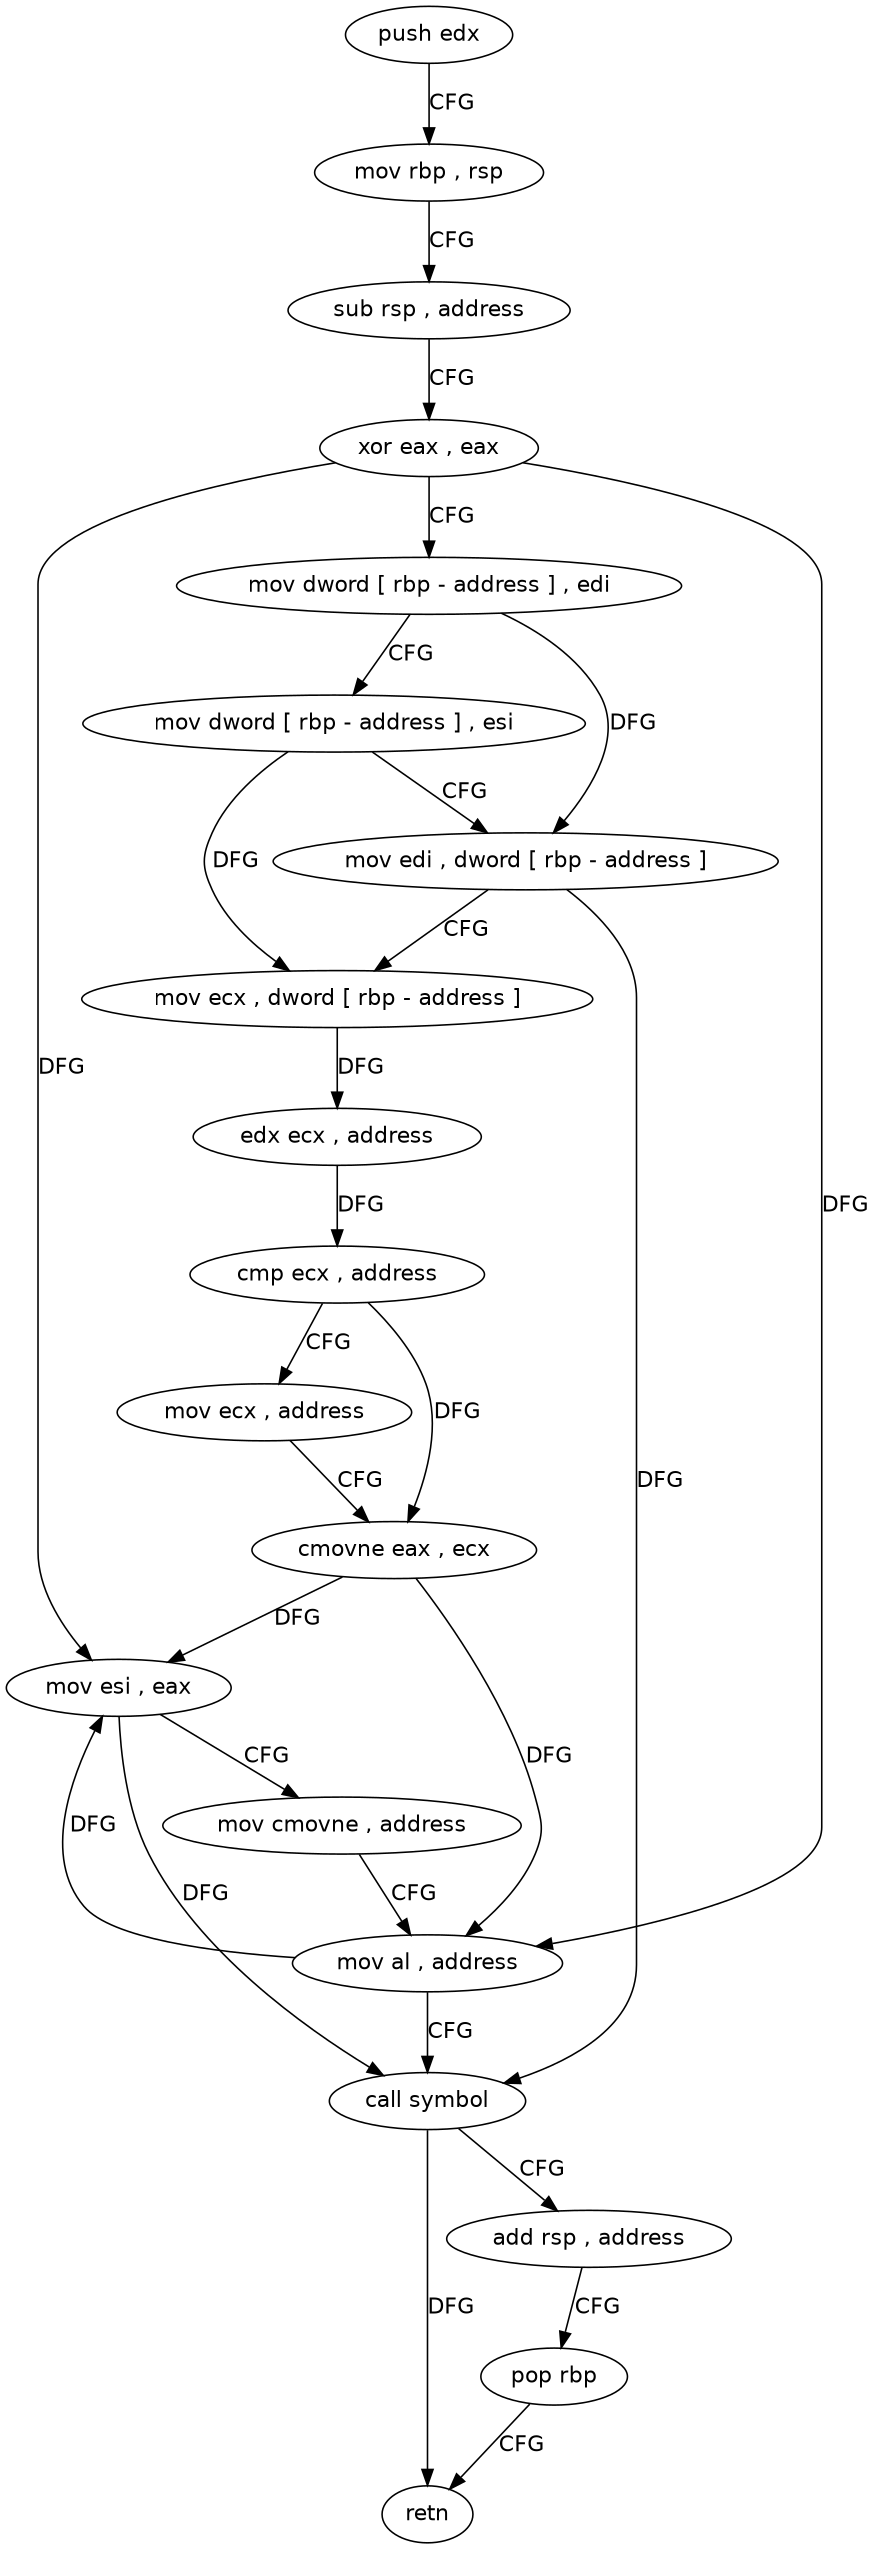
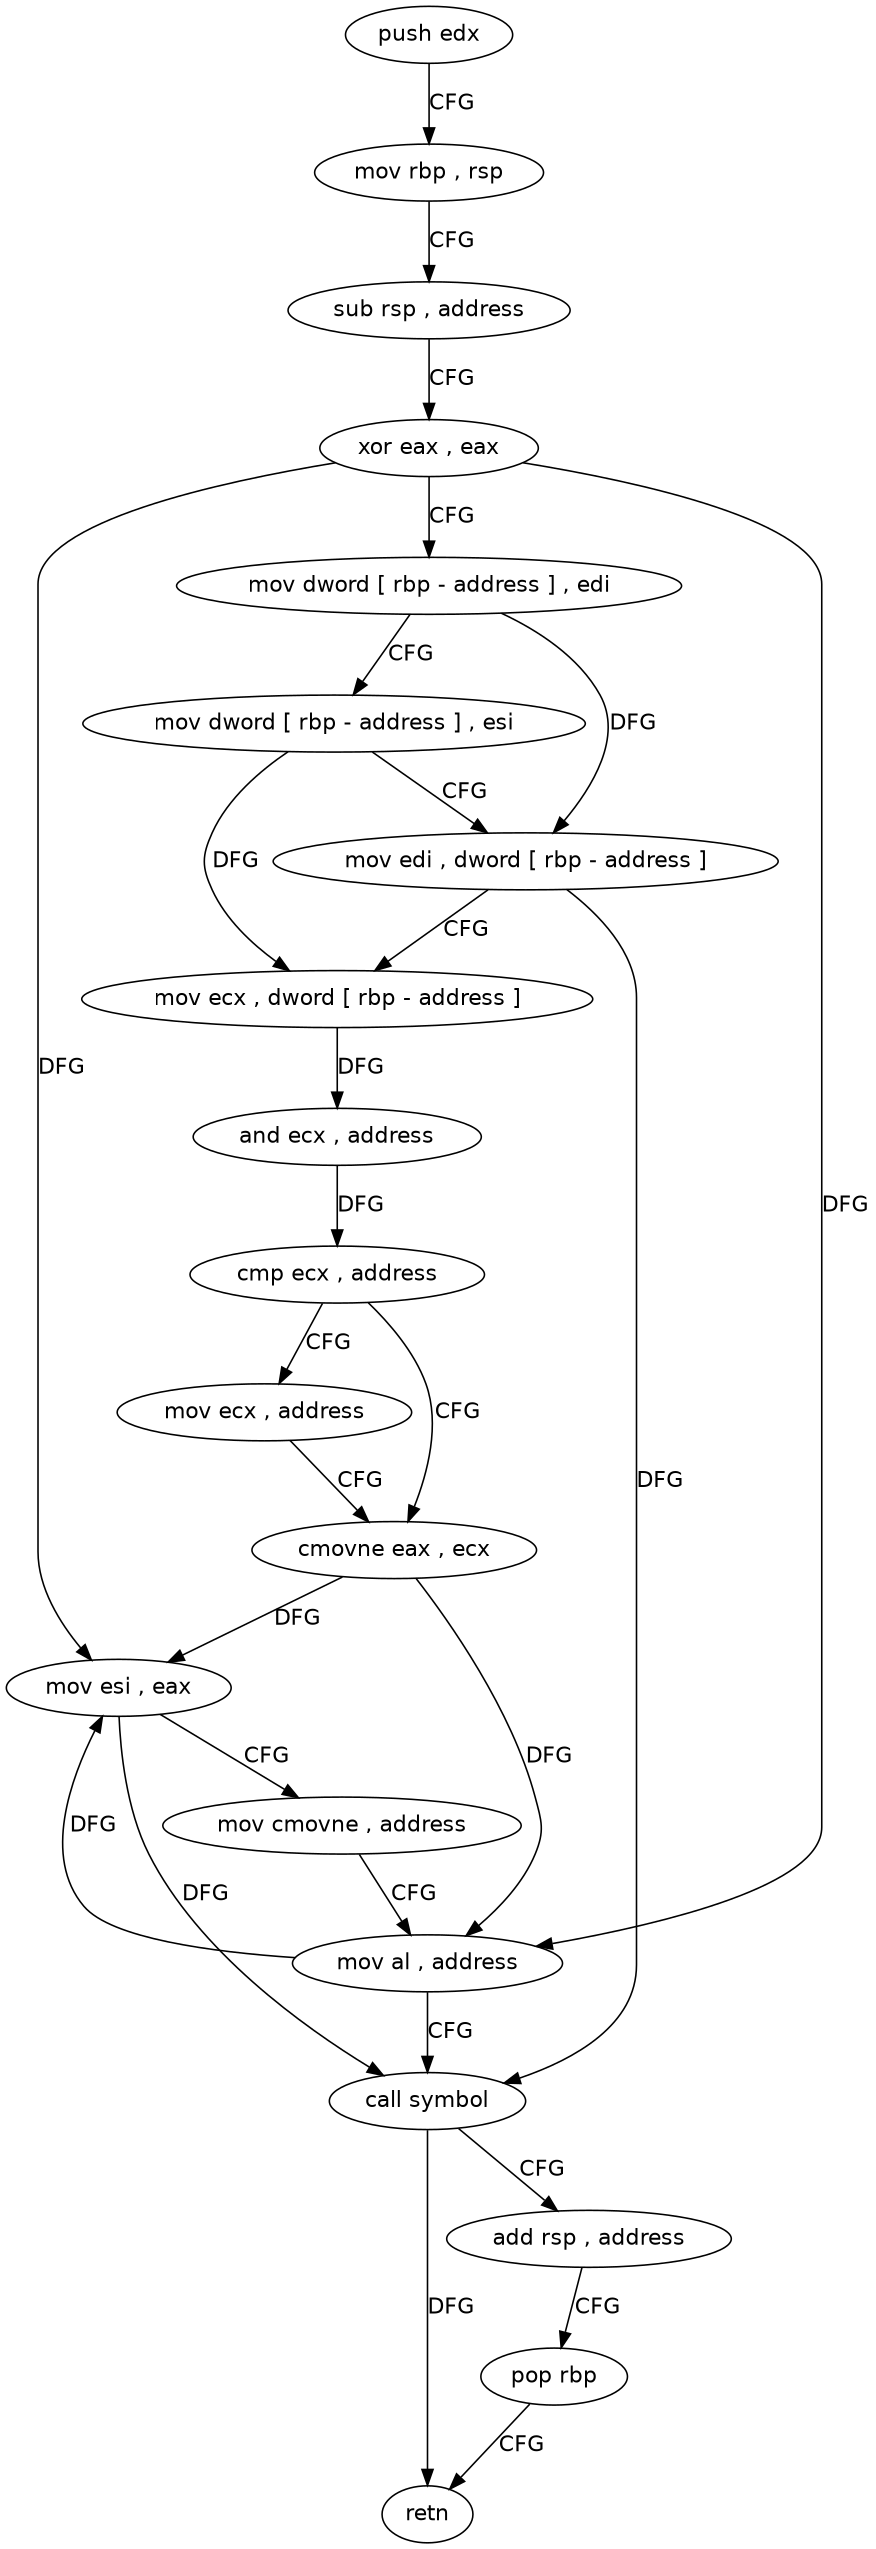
(337, 1137) -> (337, 1137)
(458, 1412) -> (458, 1412)
